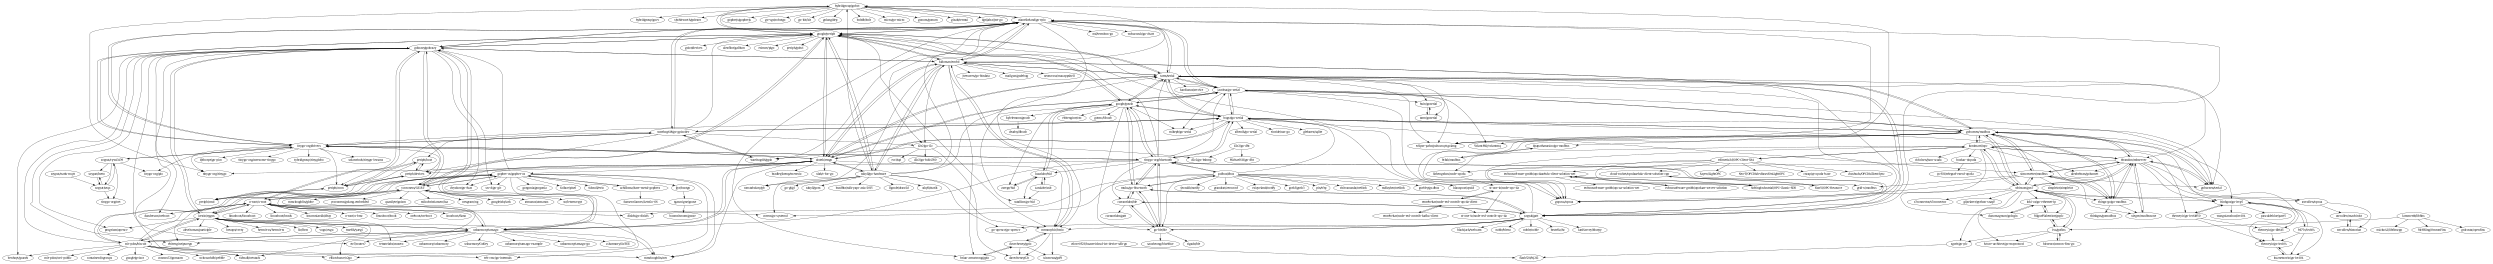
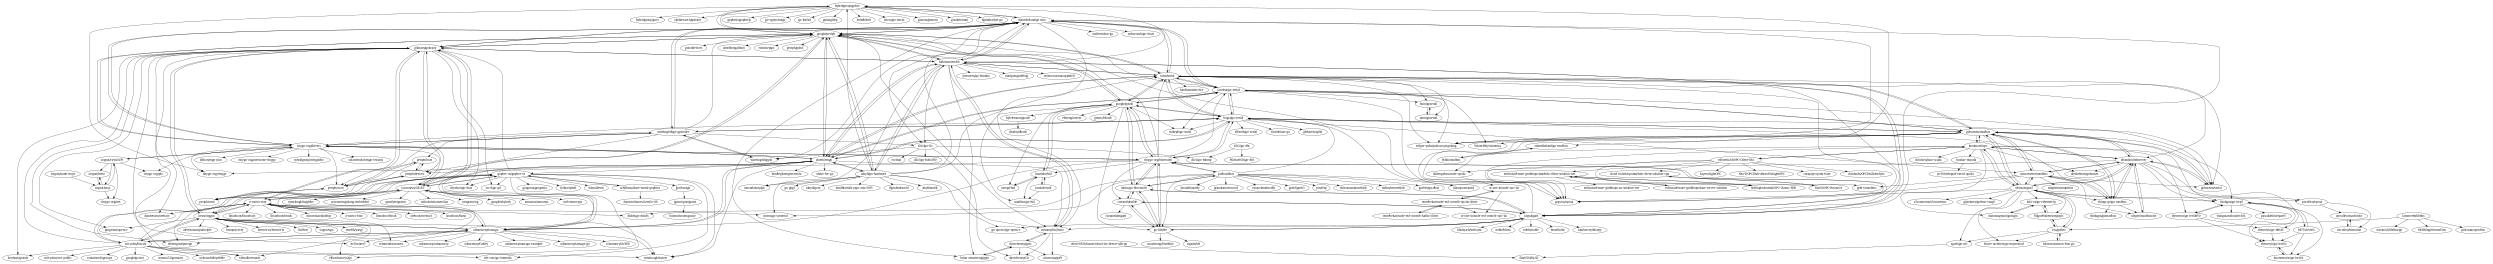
(1551, 146) -> (1551, 146)
(279, 255) -> none
